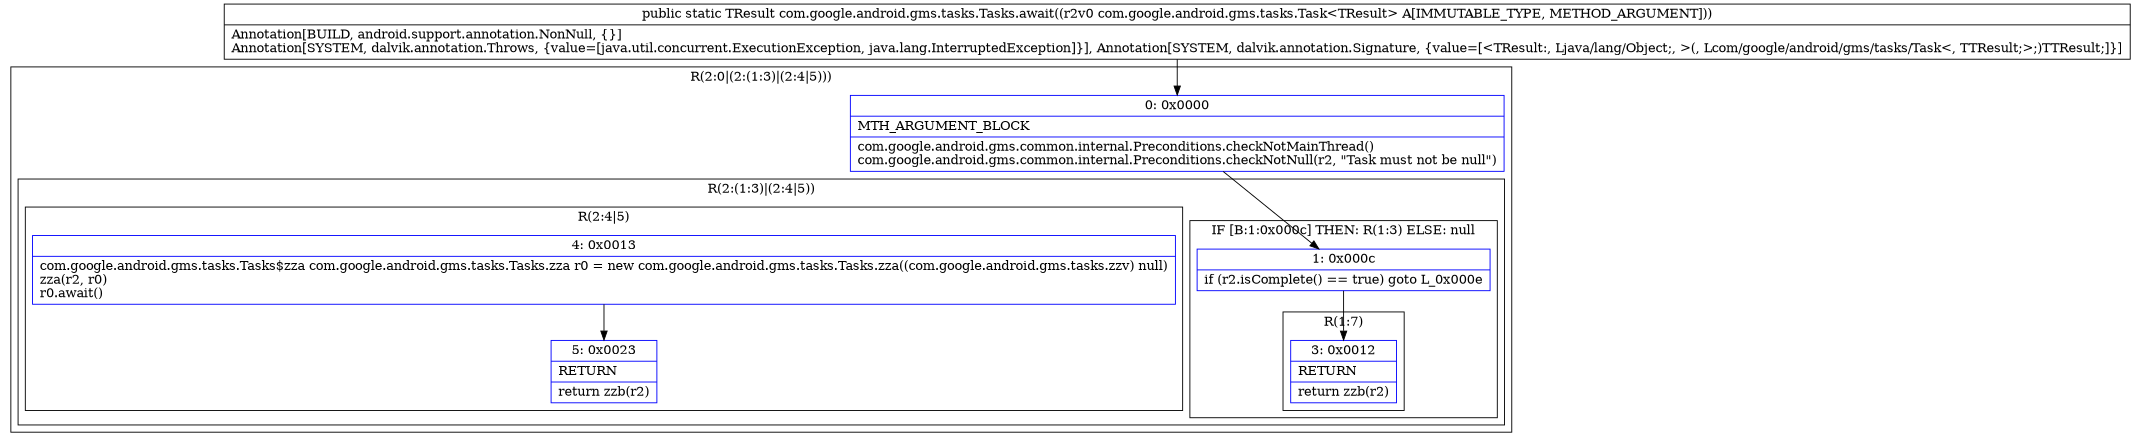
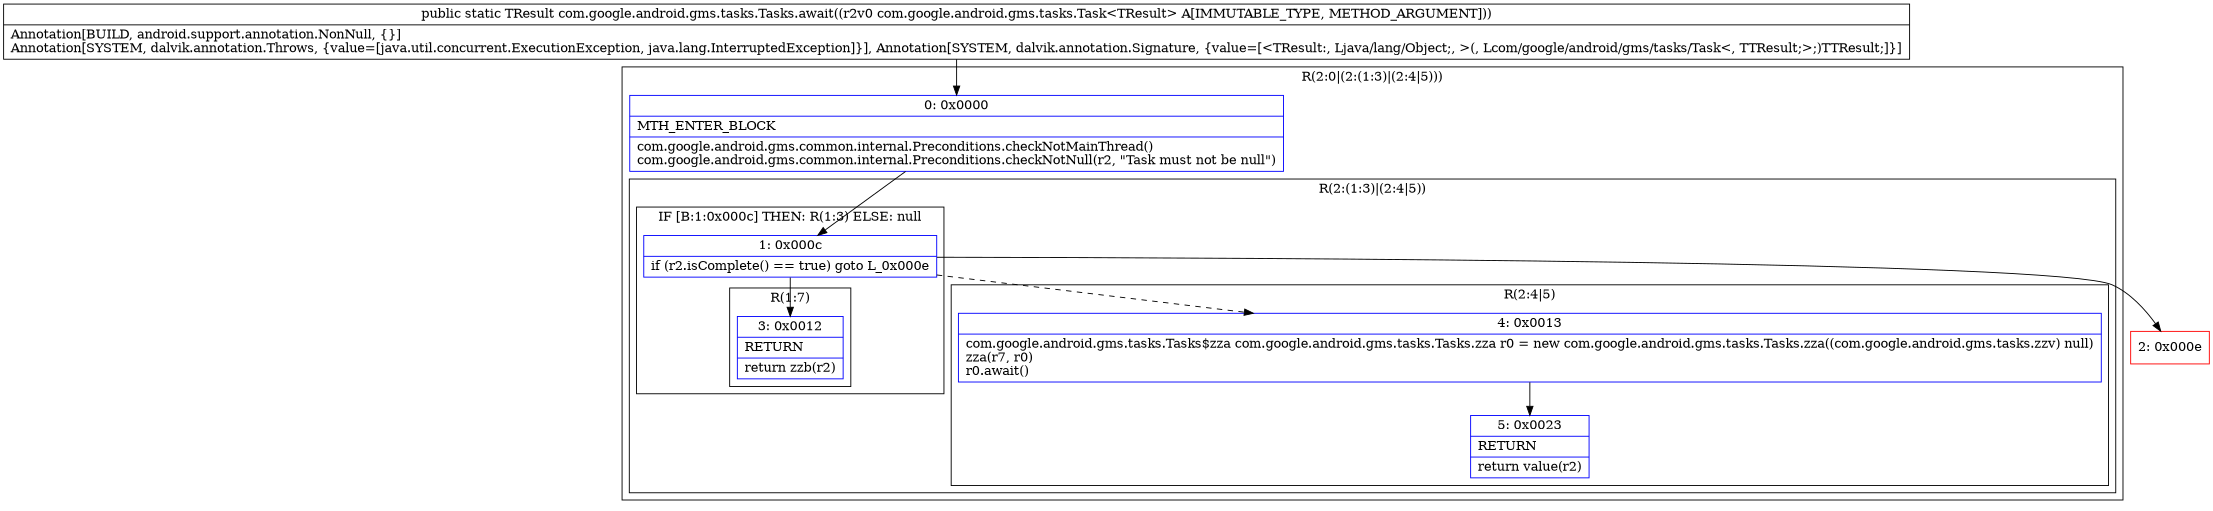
(943, 126) -> (707, 126)
(74, 280) -> (1000, 358)
none -> (1091, 294)
none -> (2170, 348)
(604, 392) -> (1530, 467)
